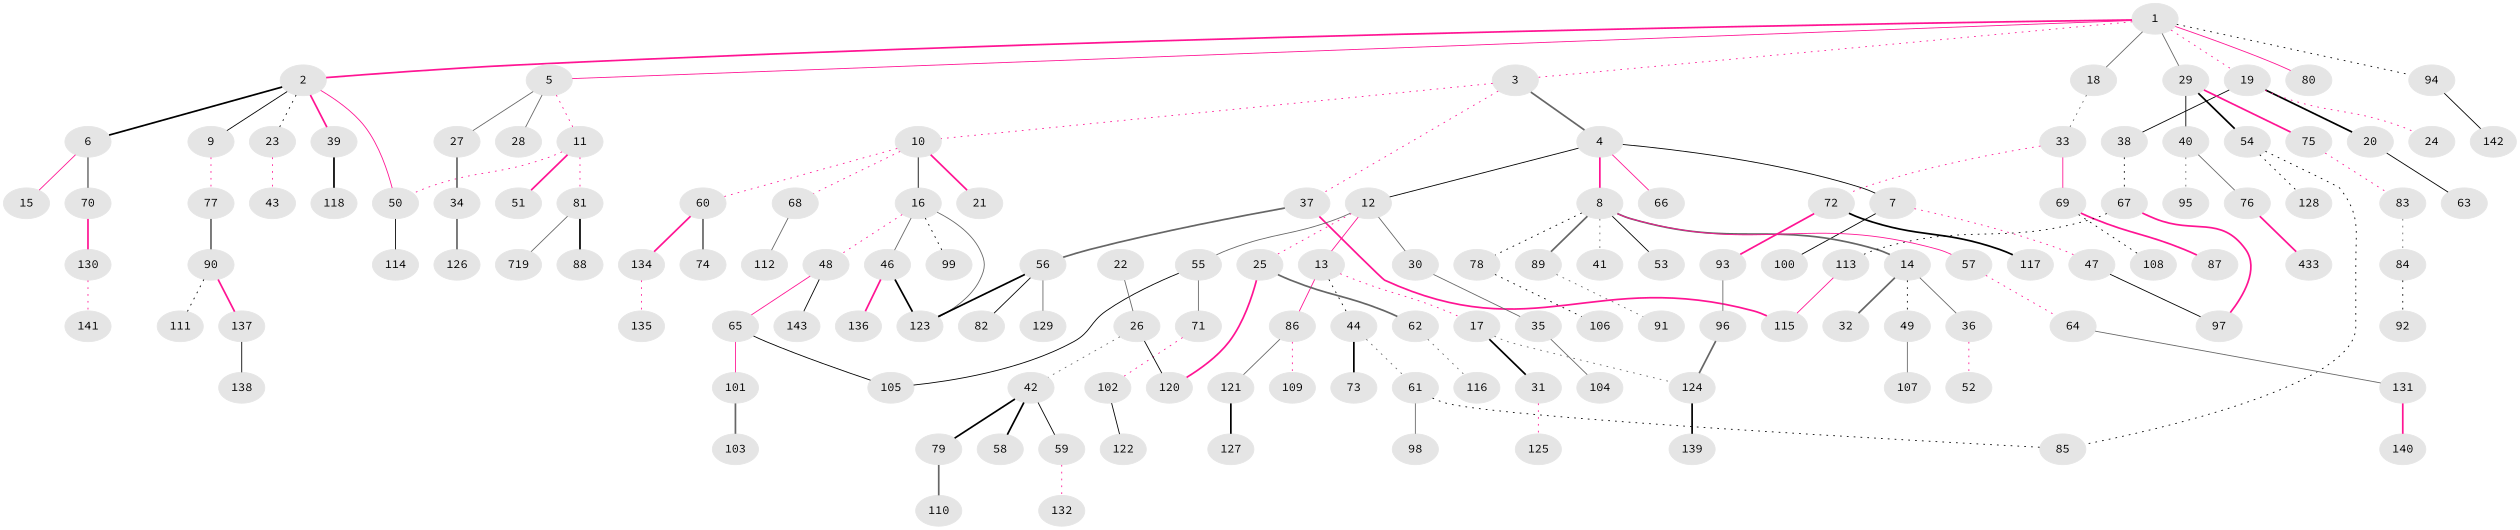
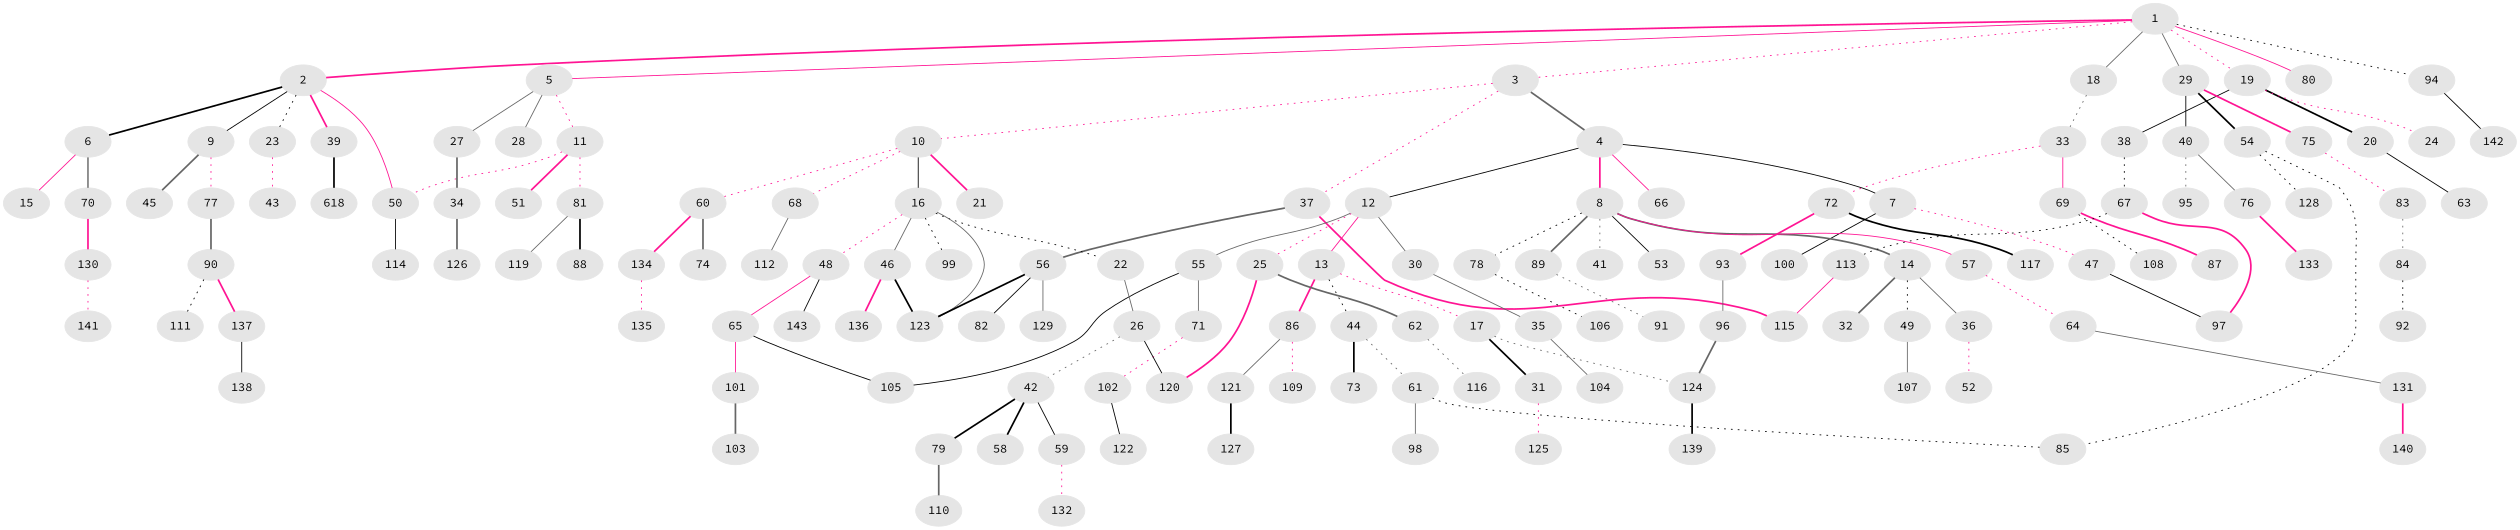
none -> (149, 203)
(334, 203) -> (334, 203)
none -> (1018, 237)
(518, 265) -> (518, 265)
(2309, 265) -> (2309, 265)
(1307, 295) -> (1307, 295)
